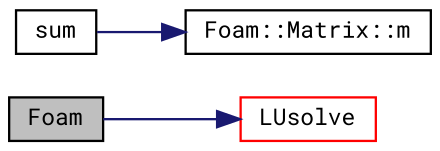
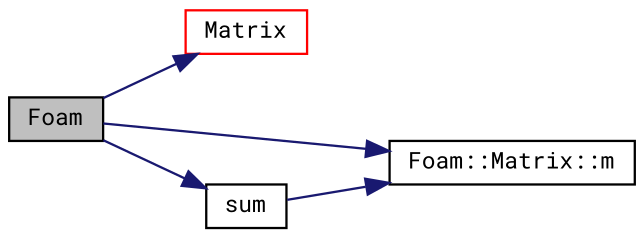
(308, 119) -> (246, 32)
none -> (235, 136)
none -> (144, 159)
